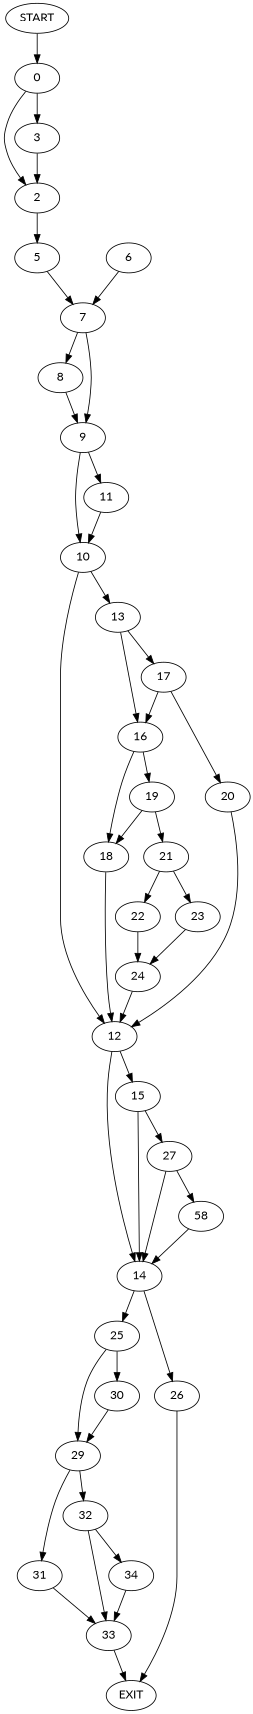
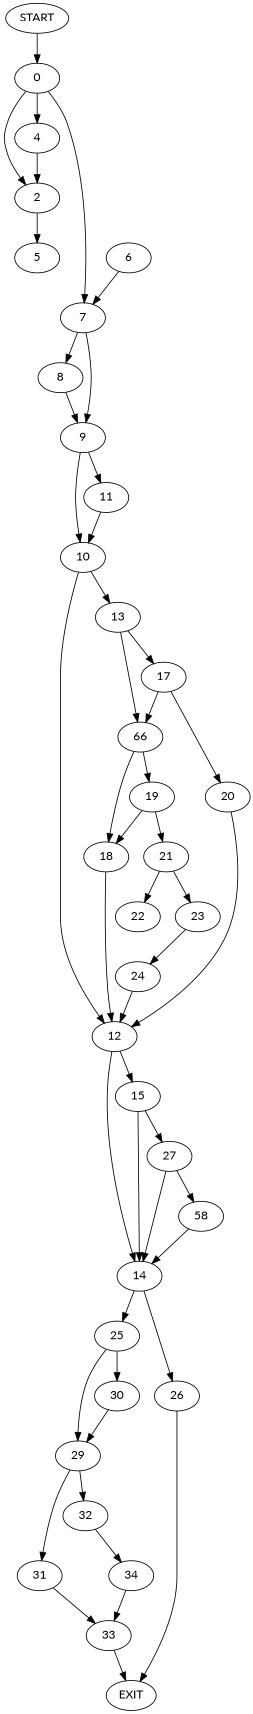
(37, 138) -> (37, 138)
(57, 285) -> (82, 190)
(140, 737) -> (140, 737)
(138, 943) -> none
(96, 1572) -> none
